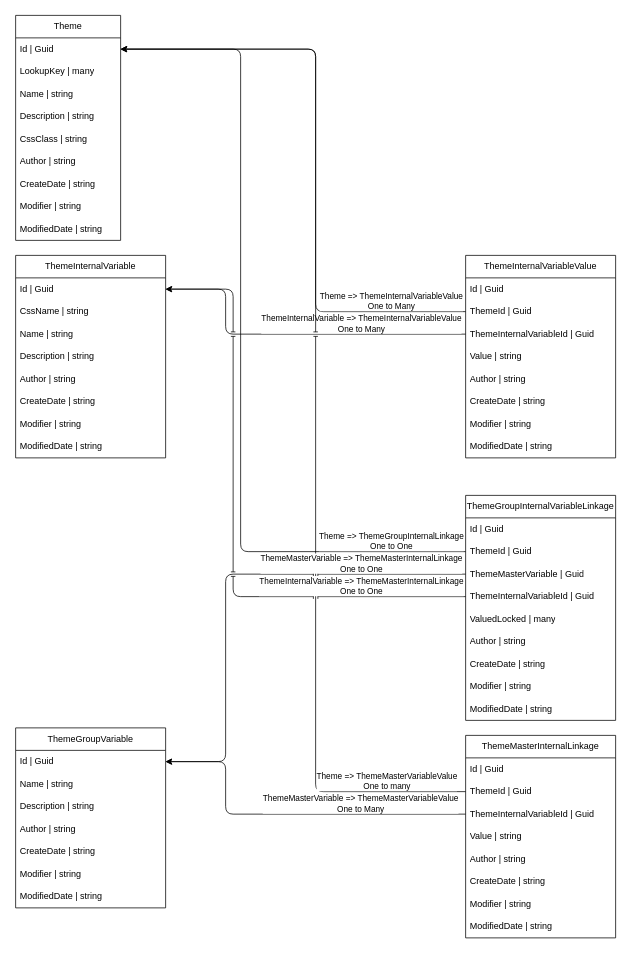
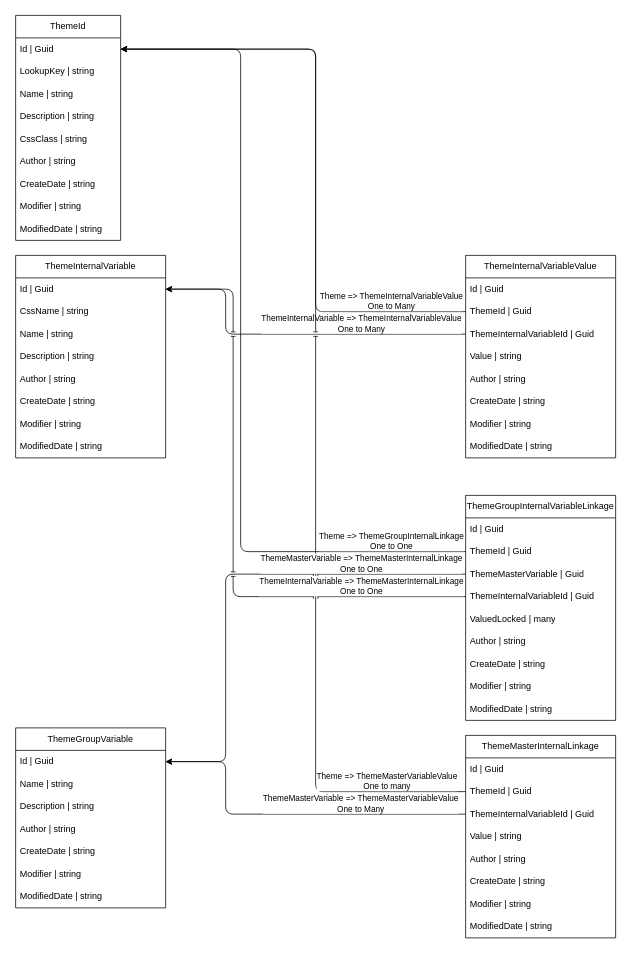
(68, 27) -> (68, 27)
(57, 72) -> (61, 72)
